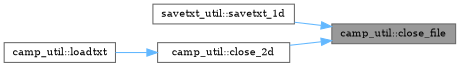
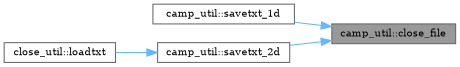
(224, 14) -> (224, 14)
(60, 53) -> (60, 53)
(224, 53) -> (224, 53)
